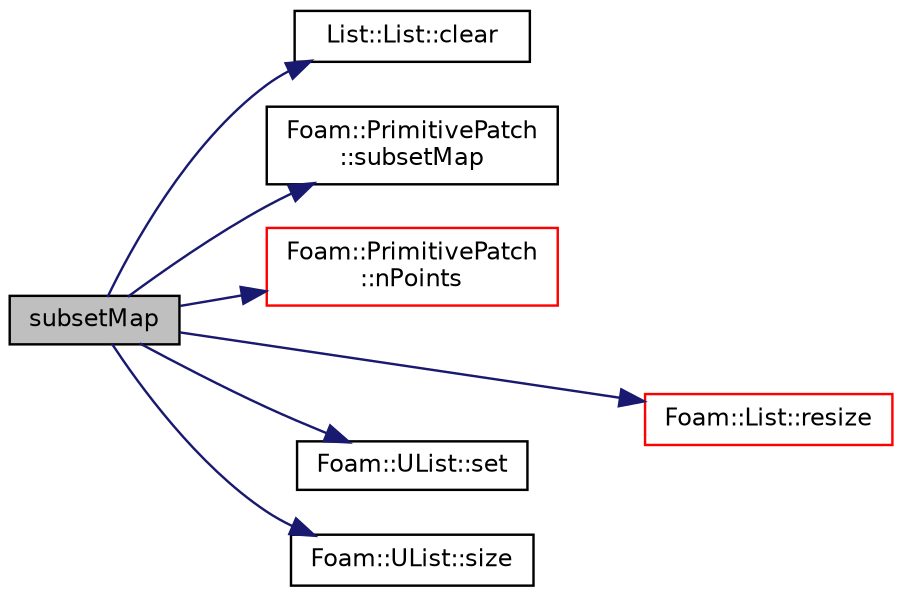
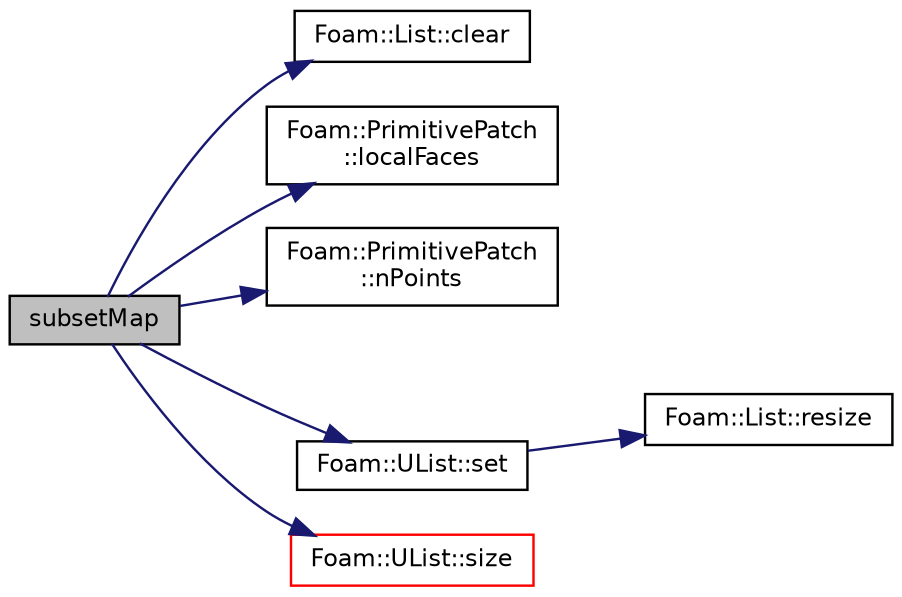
(412, 36) -> (412, 36)
(412, 146) -> (412, 146)
(412, 267) -> (412, 267)
(400, 365) -> (574, 445)
(769, 420) -> (769, 420)
(412, 560) -> (412, 560)
